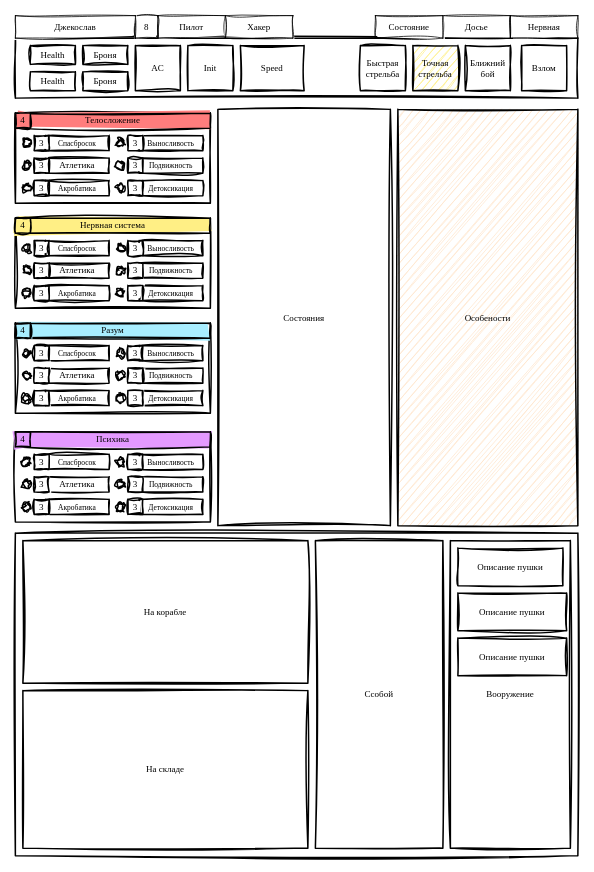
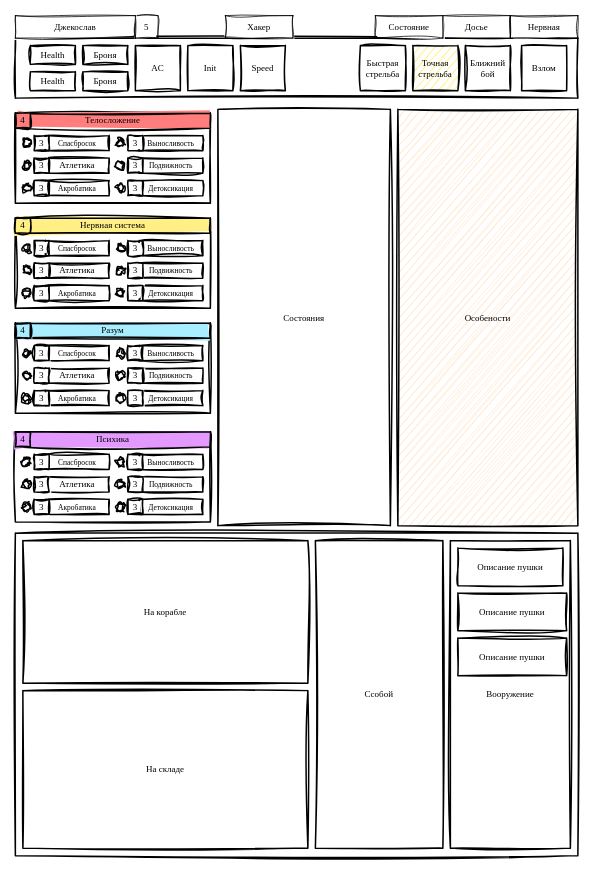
(147, 27) -> (147, 27)
(192, 27) -> none
(272, 68) -> (263, 68)
